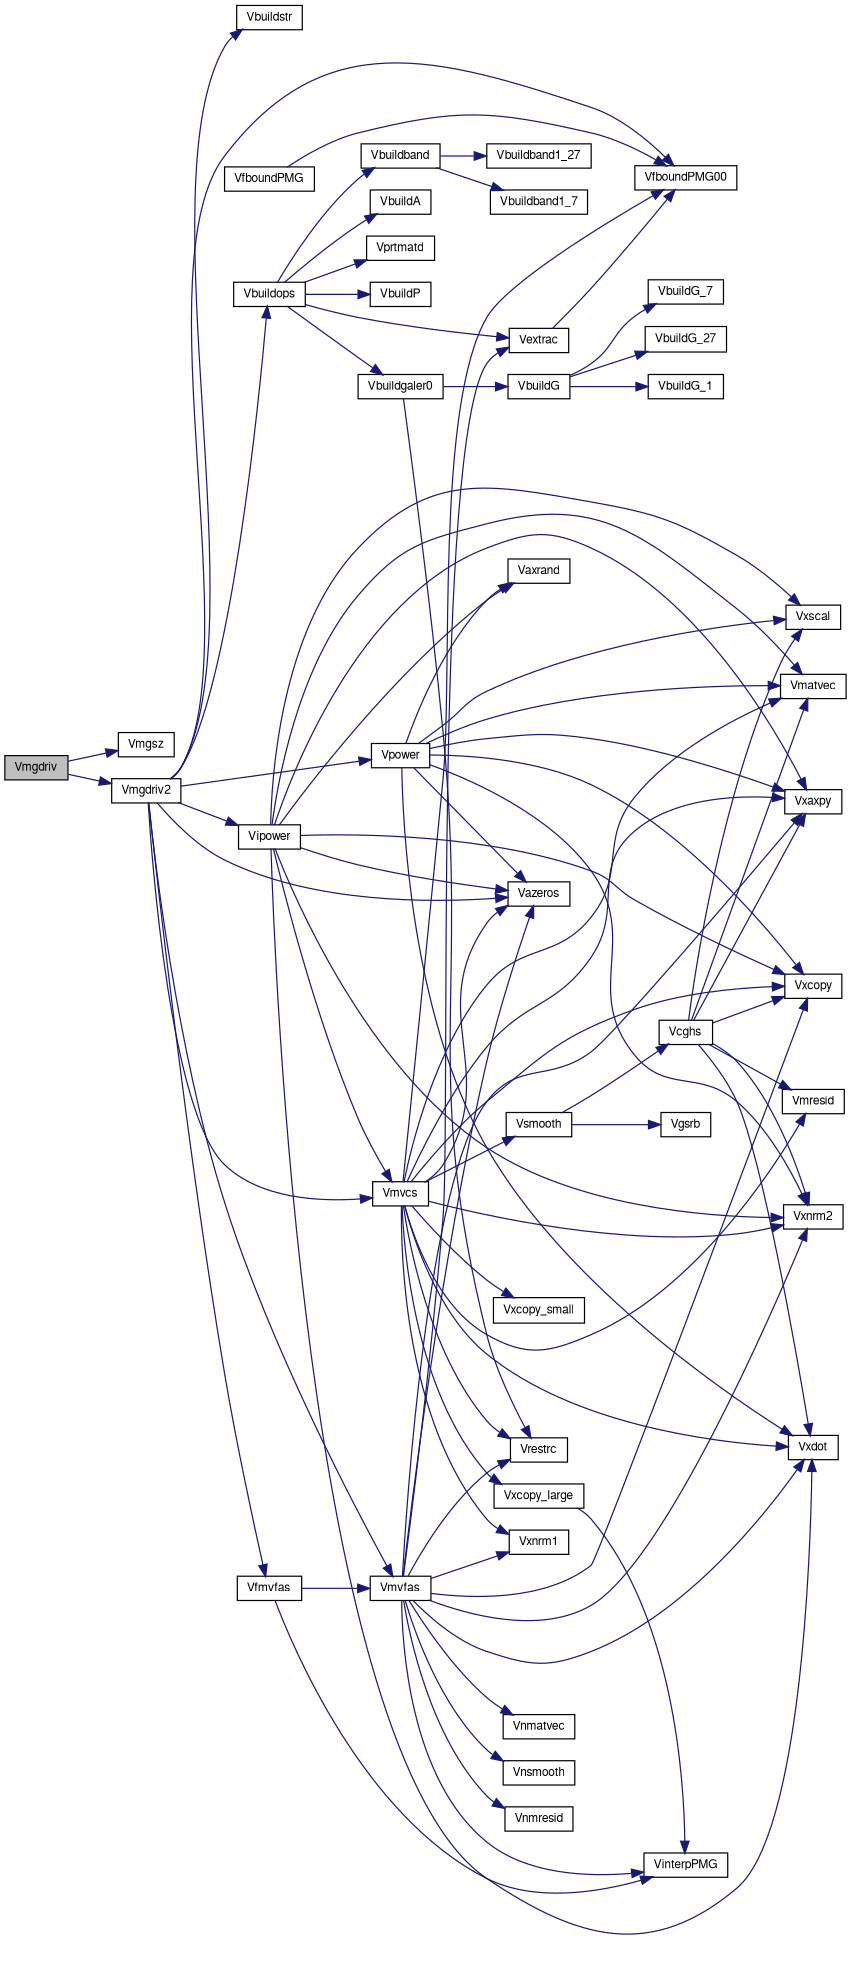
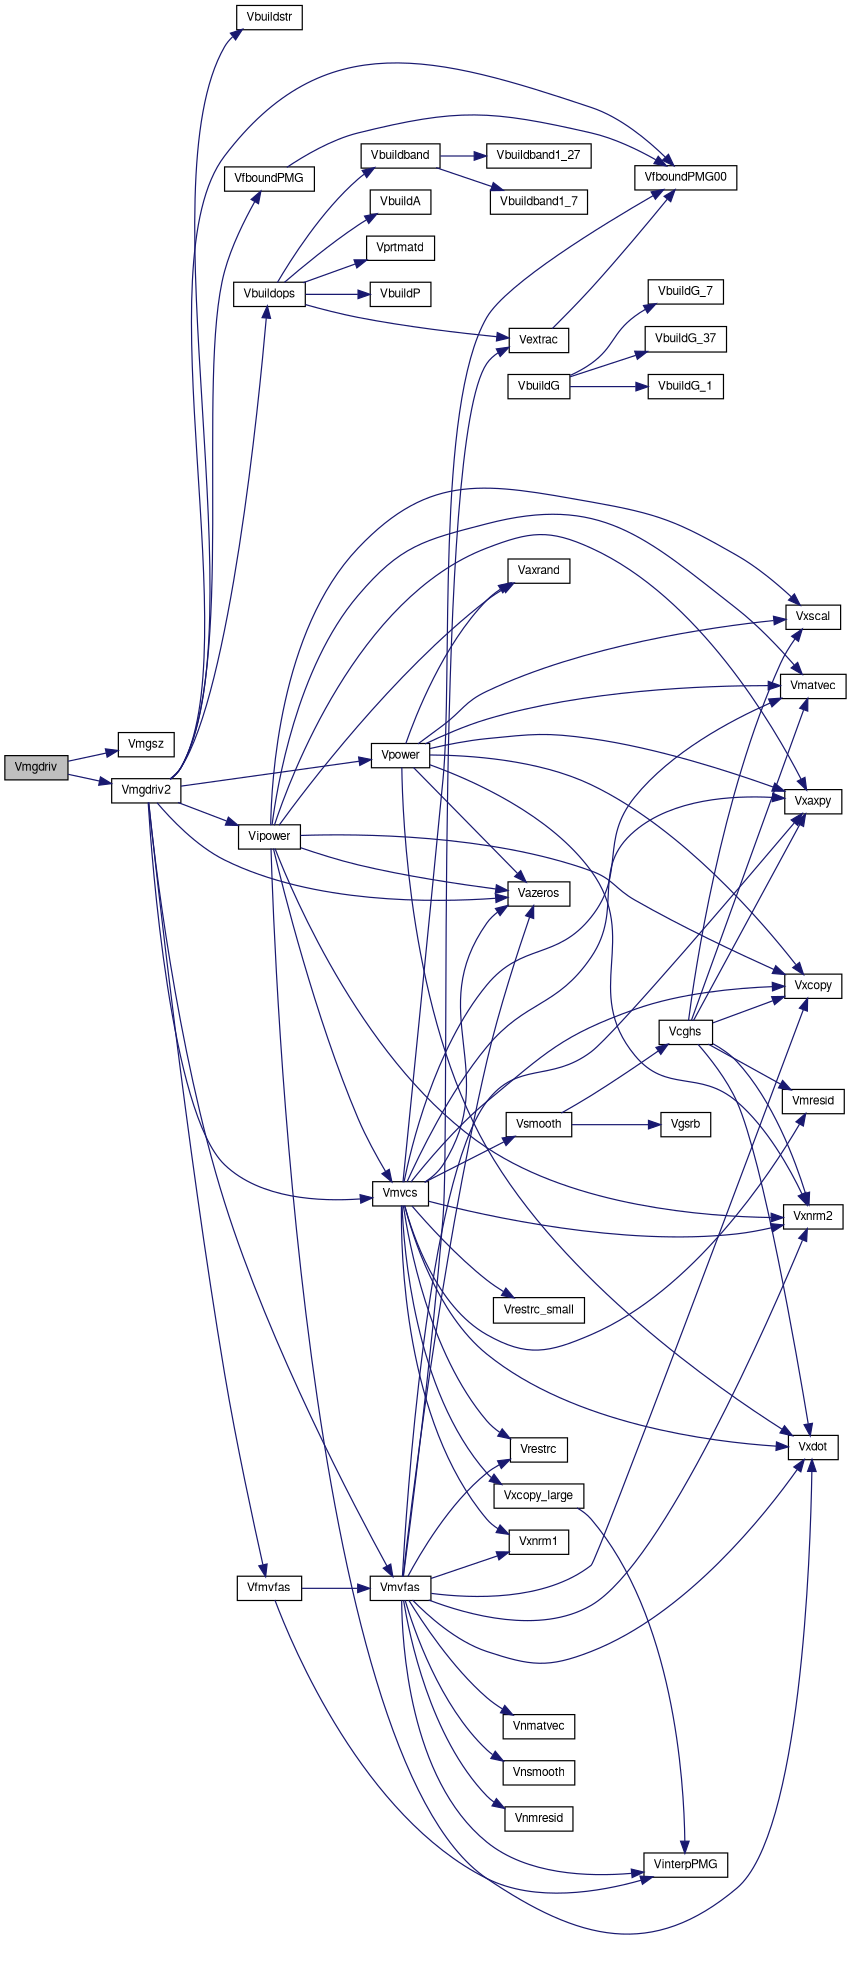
(686, 339) -> (686, 339)
(401, 387) -> none
none -> (213, 461)
(539, 1310) -> (539, 1310)
